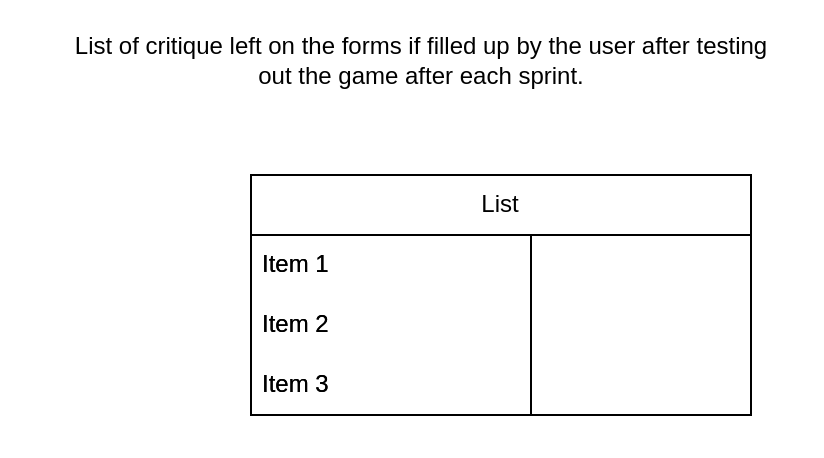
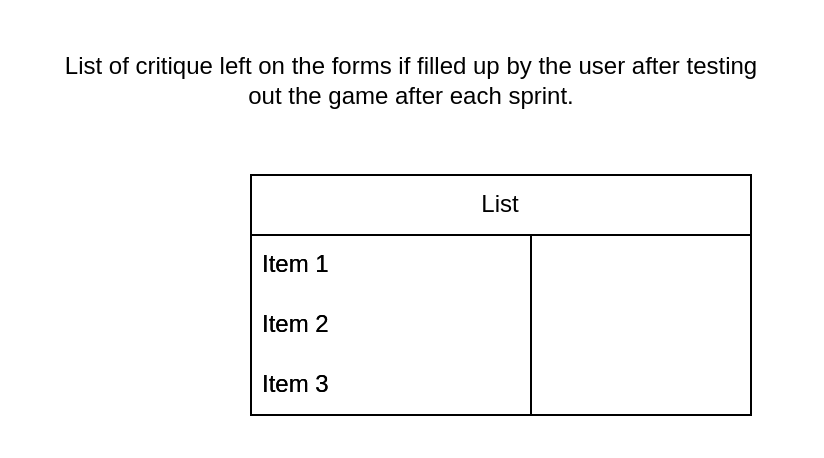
(421, 61) -> (411, 81)
